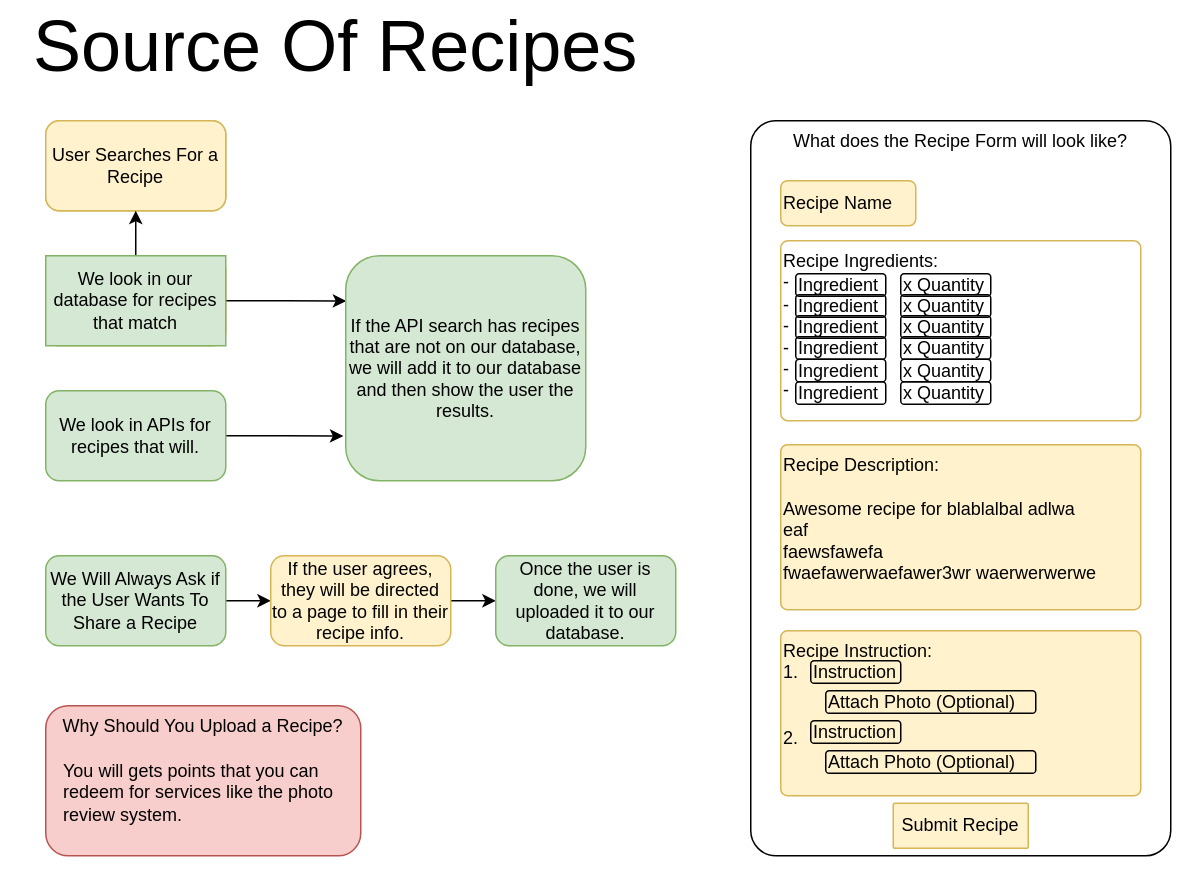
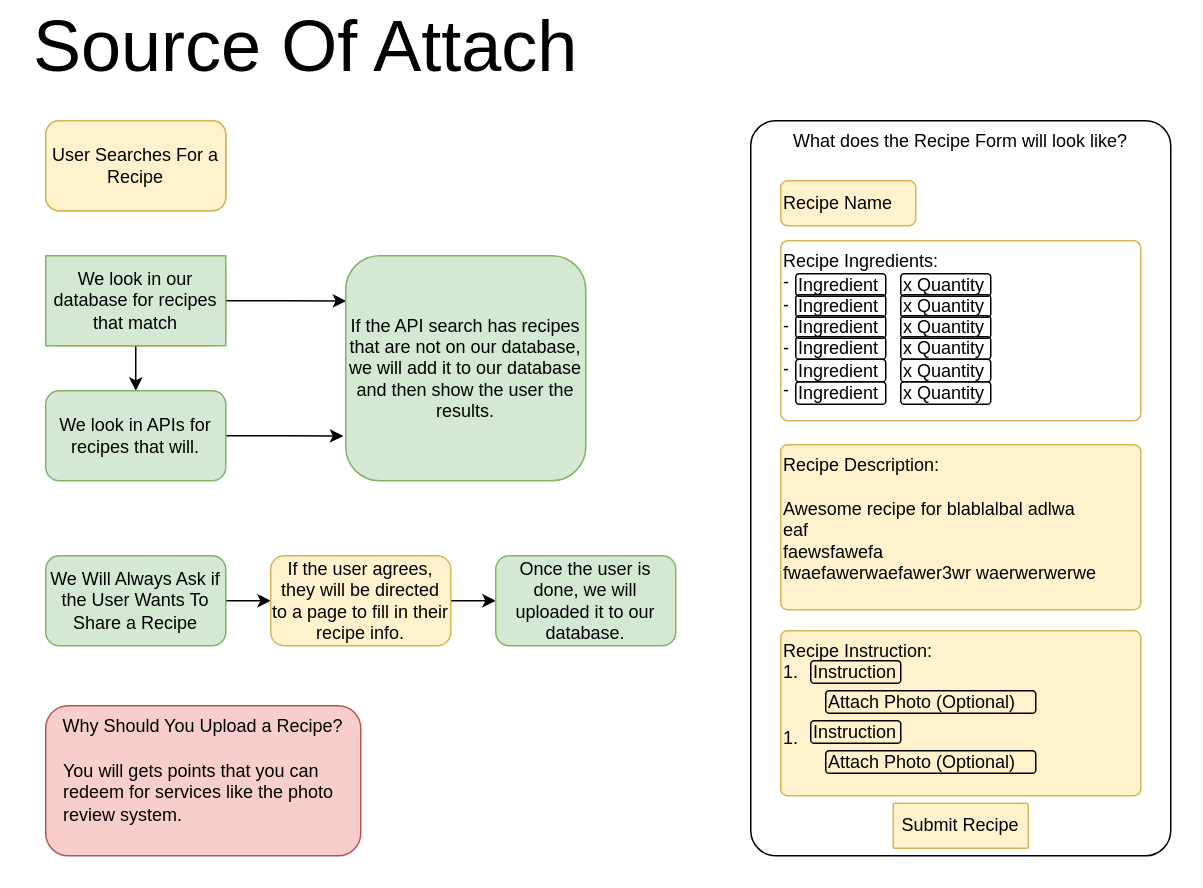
(112, 46) -> (110, 46)
(136, 228) -> (136, 374)
(870, 674) -> (870, 674)
